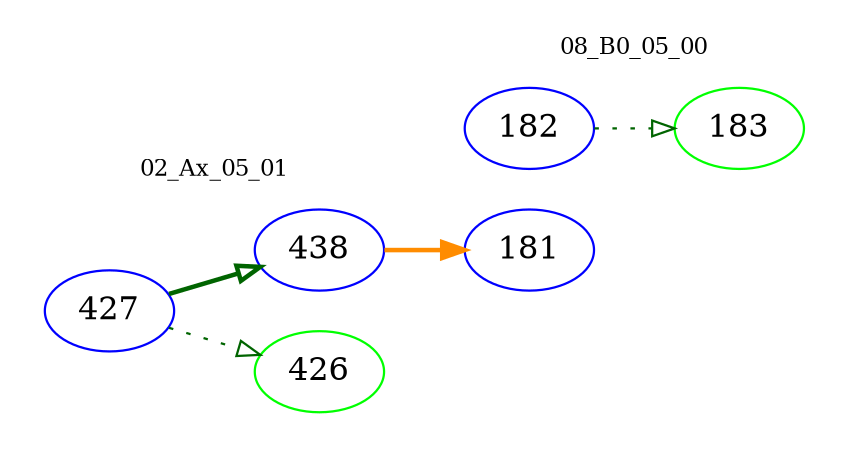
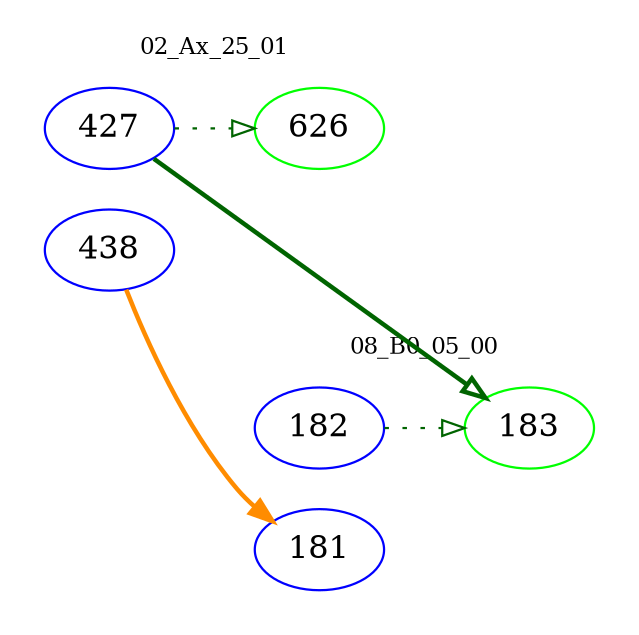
(214, 170) -> (214, 48)
(203, 284) -> (310, 271)
(319, 372) -> (319, 128)
